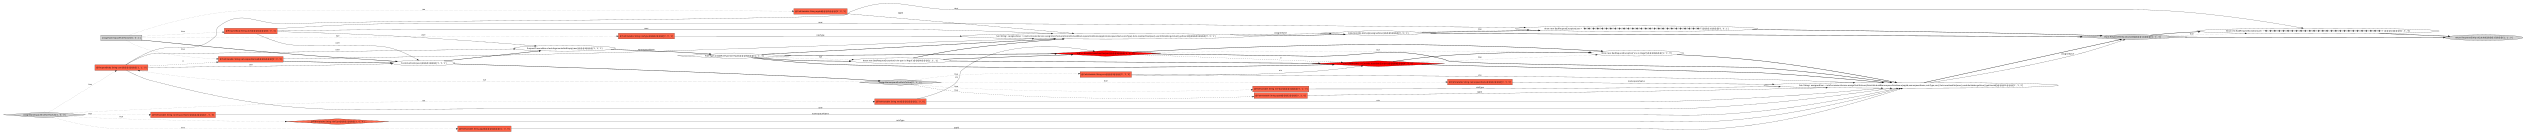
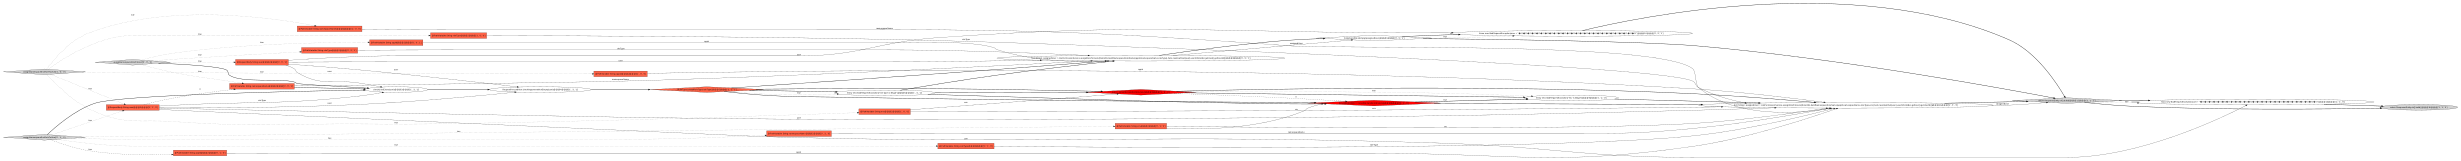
(121, 38) -> (133, 62)
(734, 56) -> (707, 90)
(251, 65) -> (262, 100)
(666, 71) -> (208, 94)
(338, 122) -> (459, 36)
